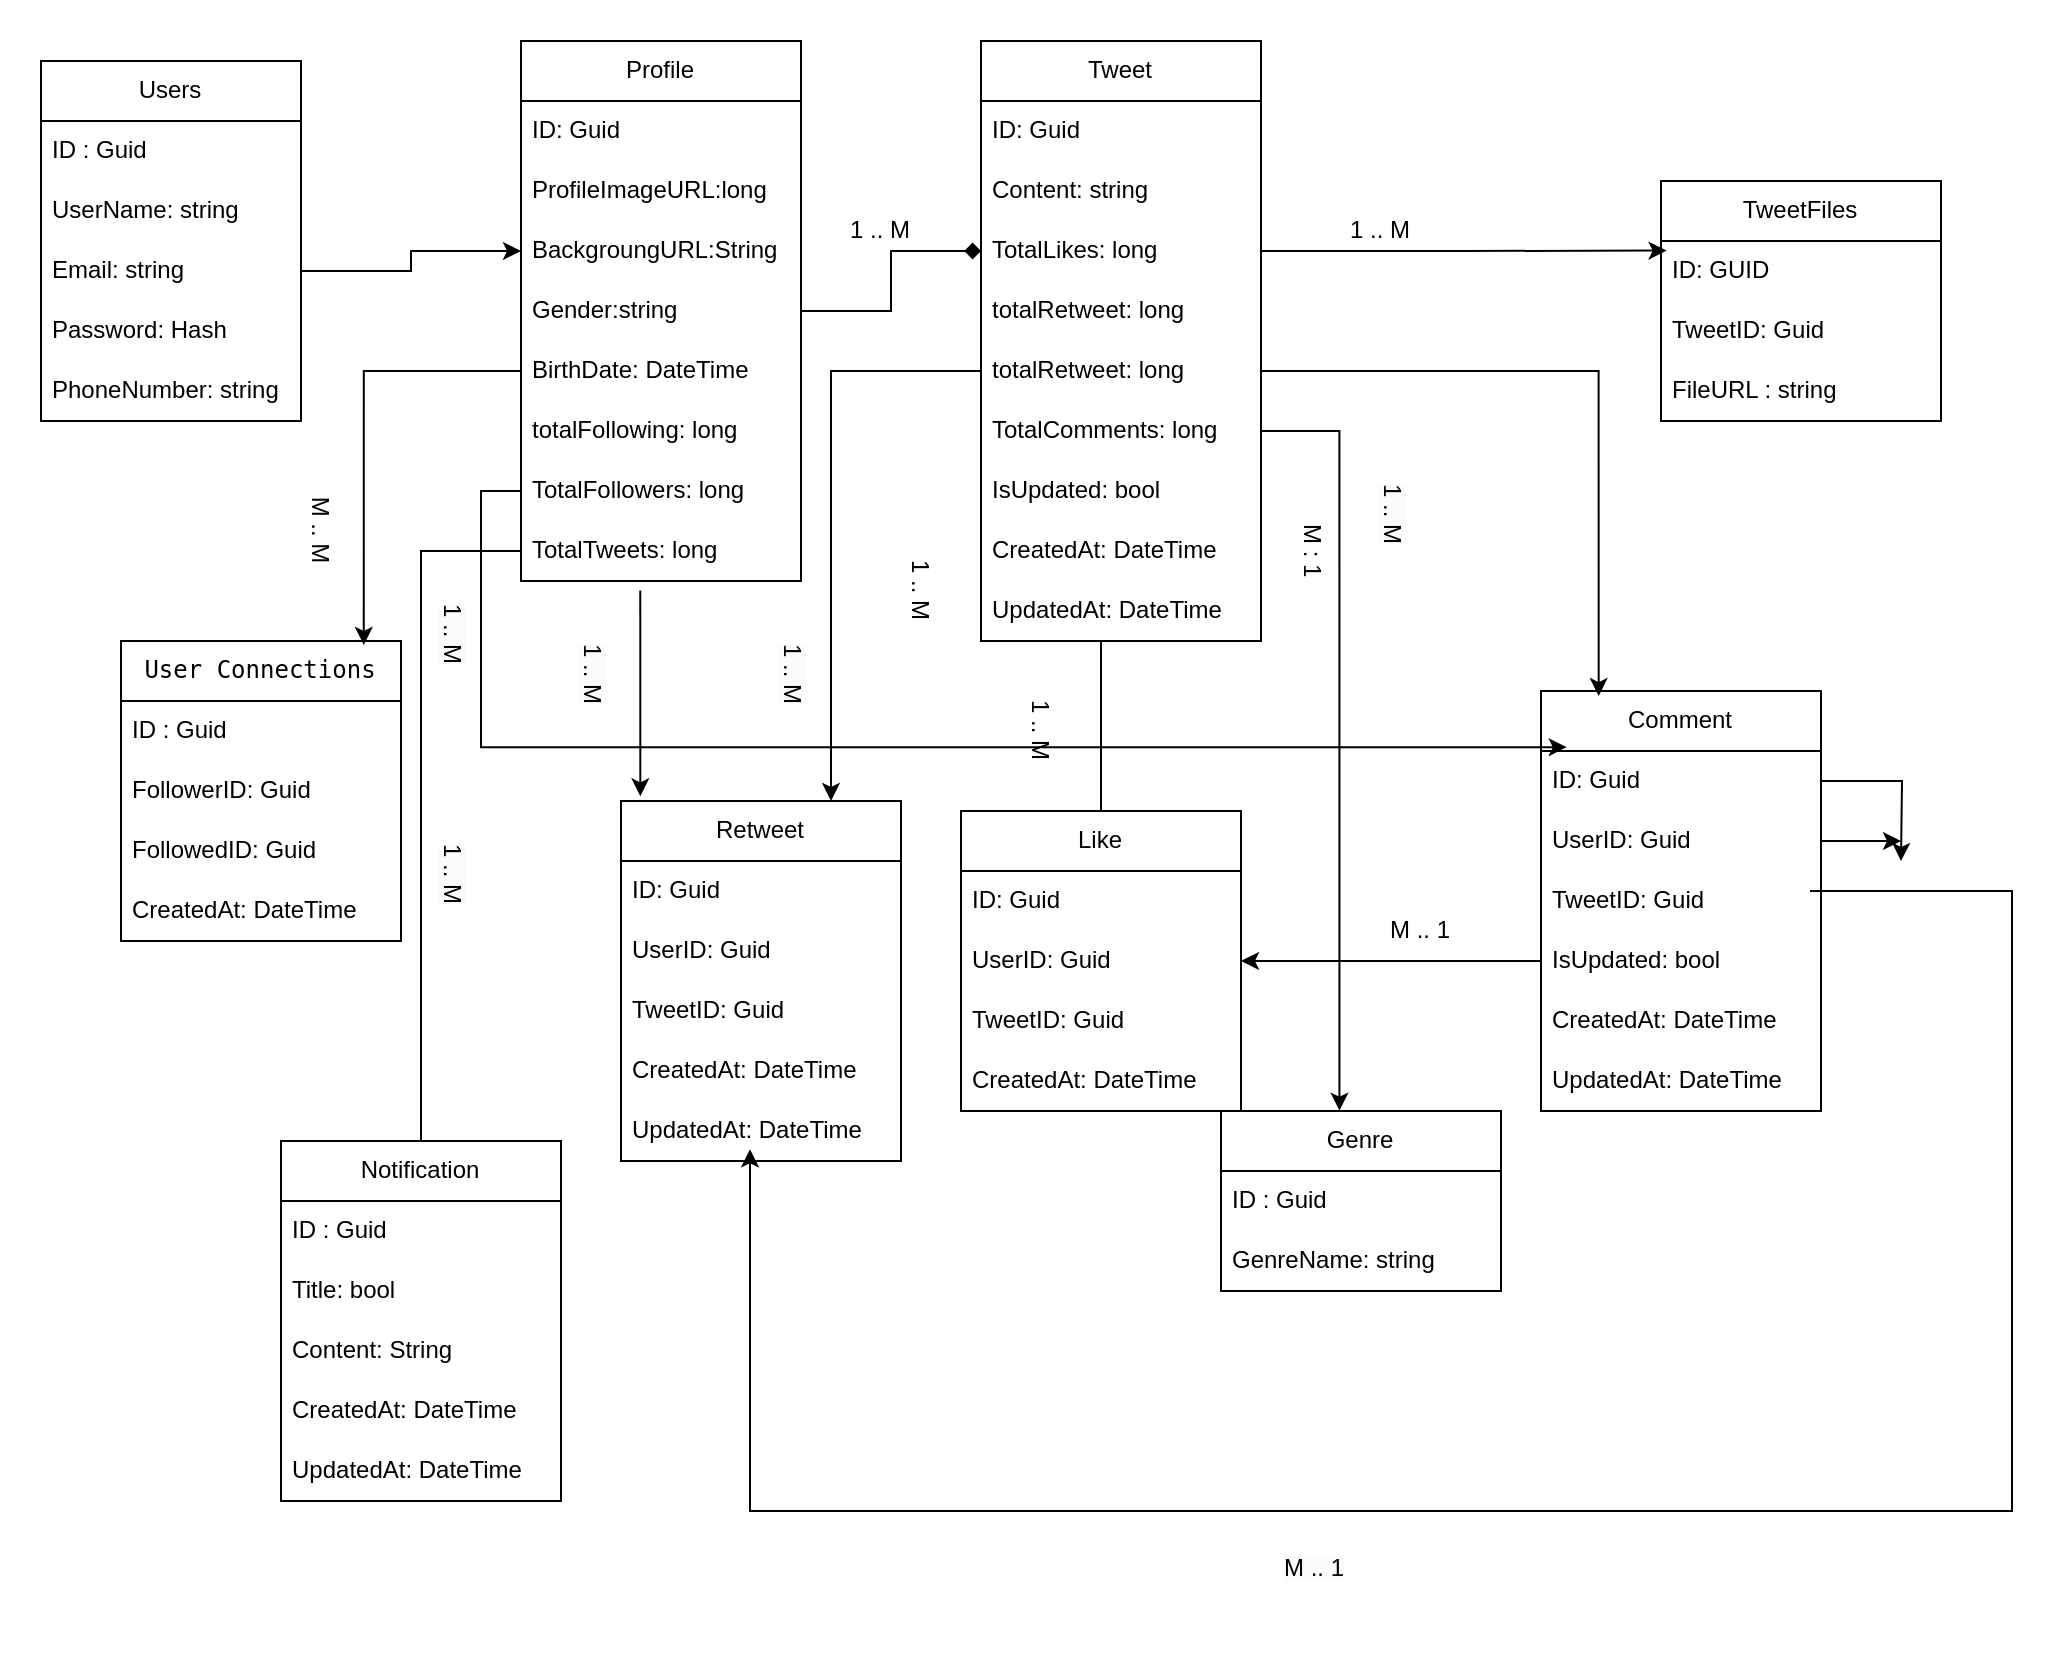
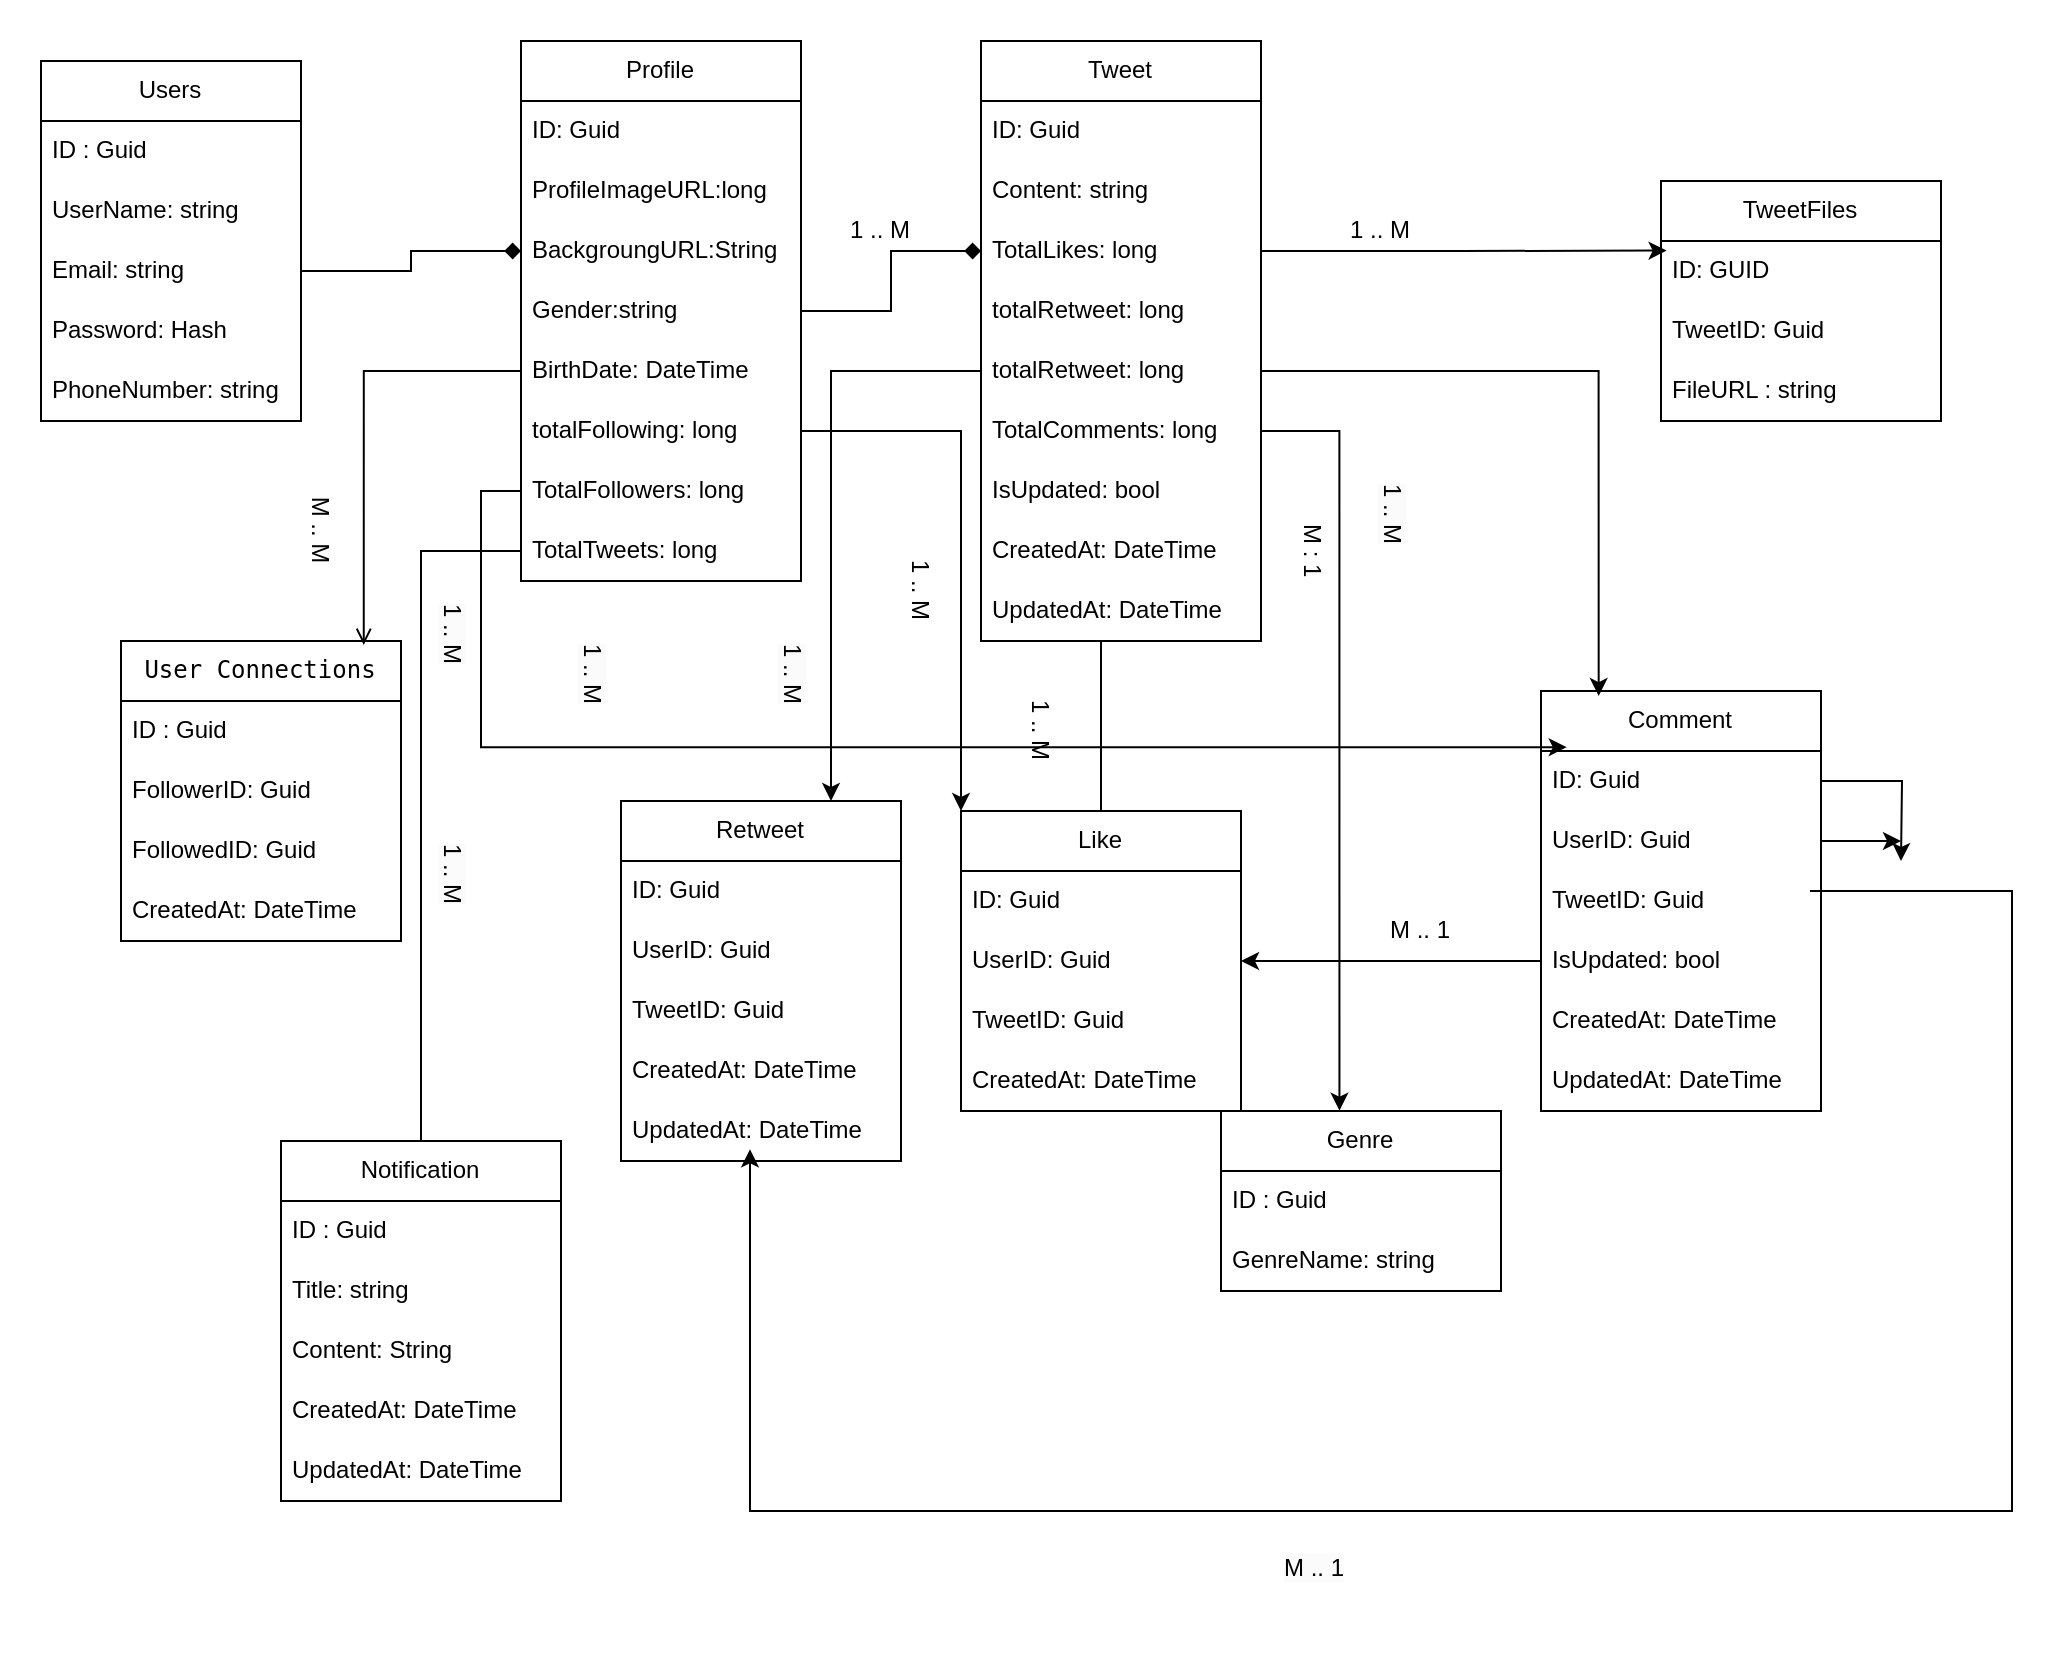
(506, 251) -> (505, 251)
none -> (961, 536)
(364, 630) -> (364, 633)
(640, 687) -> none
(351, 1291) -> (365, 1291)
